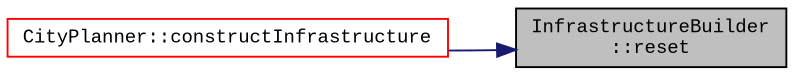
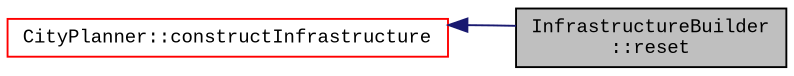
(473, 50) -> (492, 25)
